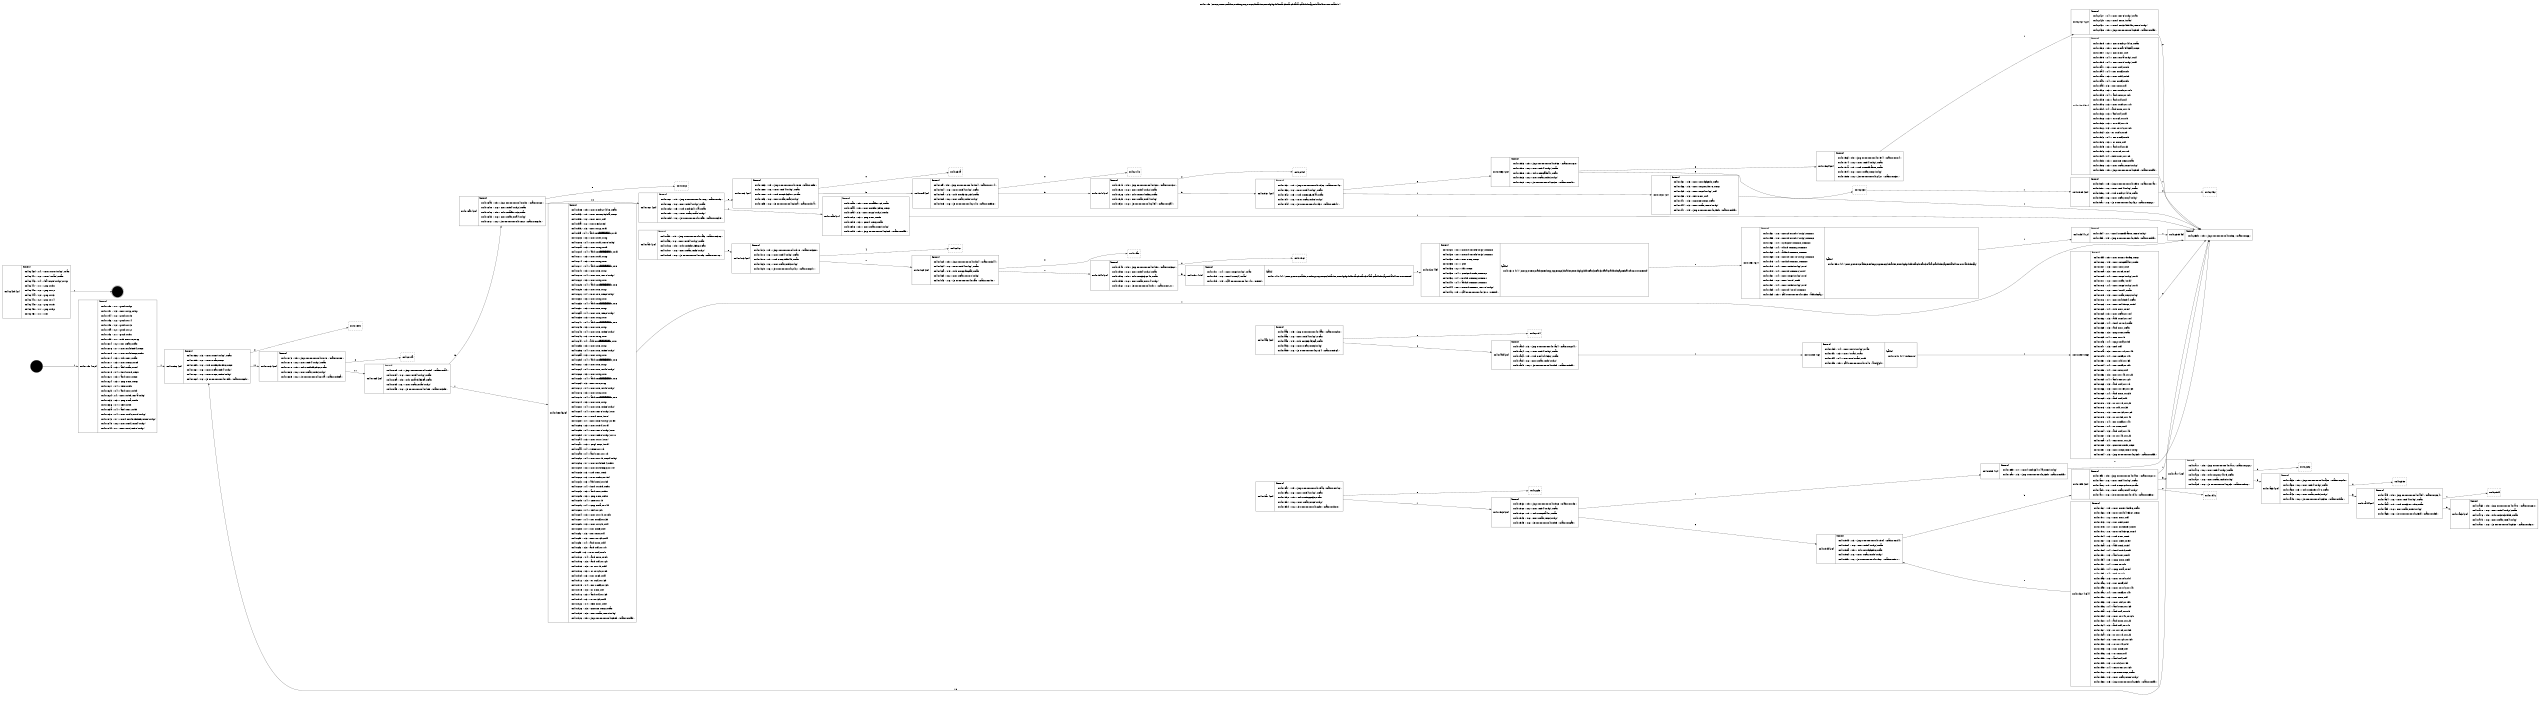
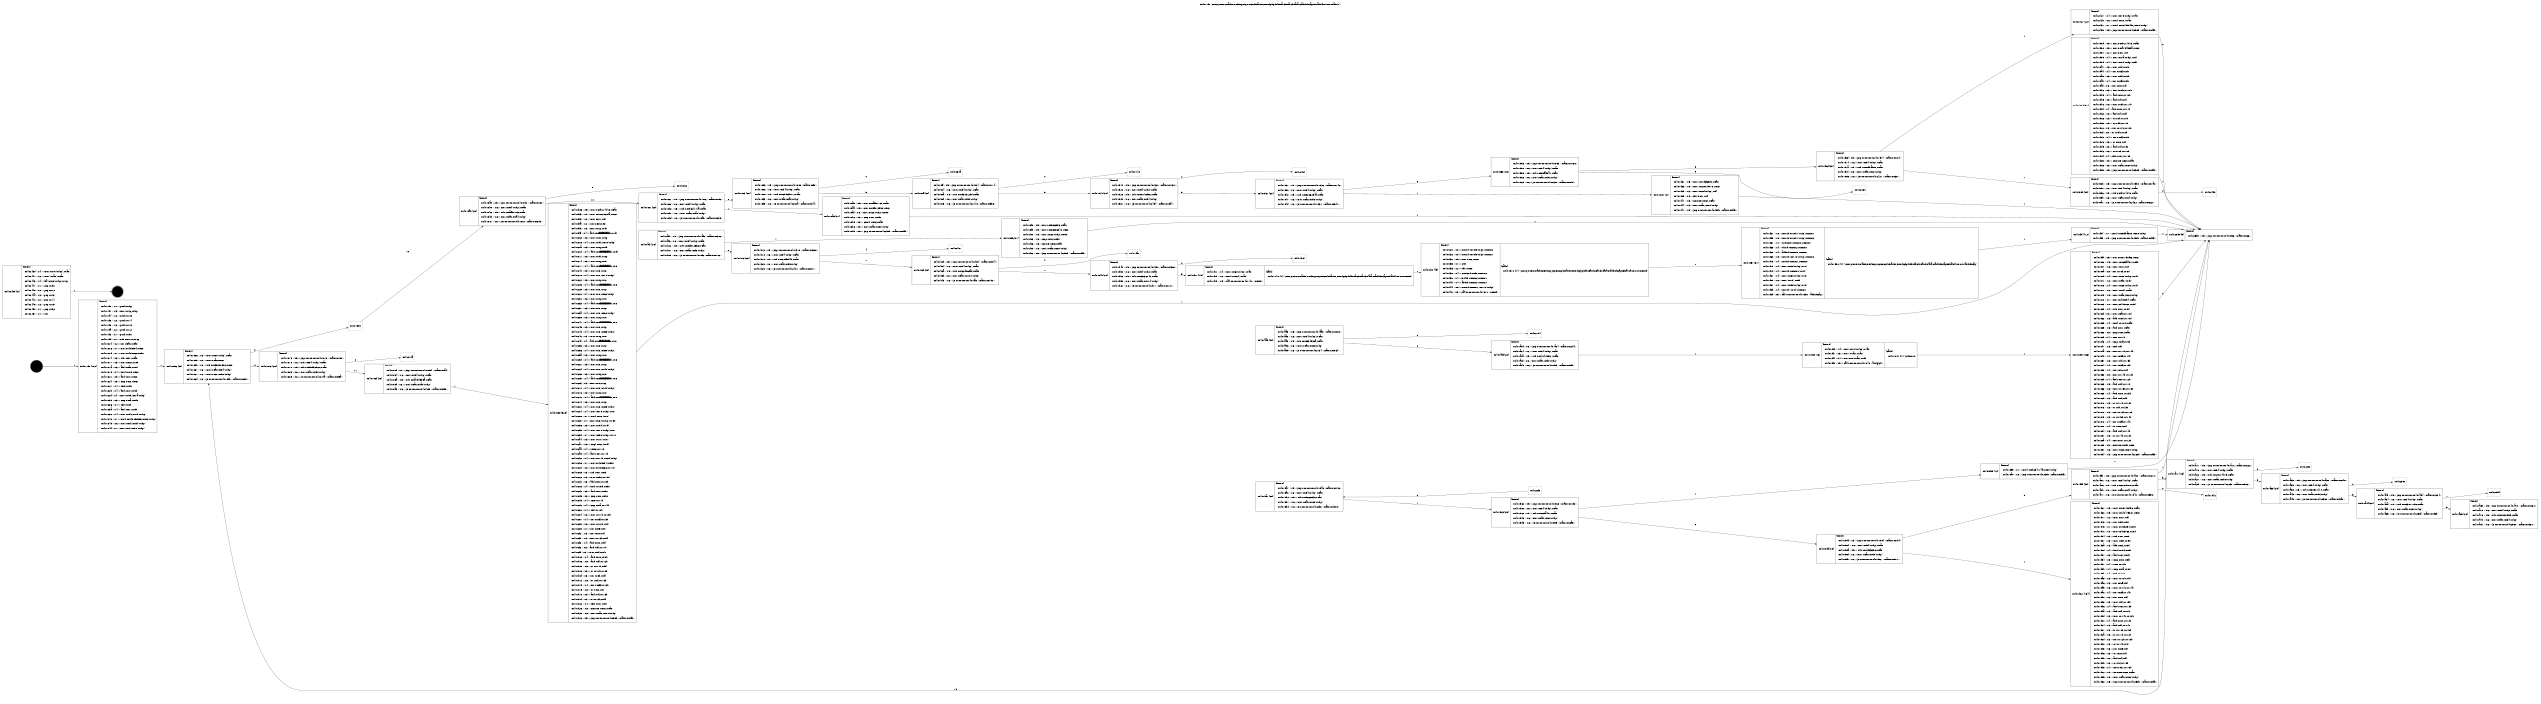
(1968, 191) -> (1986, 179)
none -> (1045, 238)
(486, 300) -> (421, 274)
(1435, 493) -> (1436, 495)
(1986, 583) -> (1986, 564)
